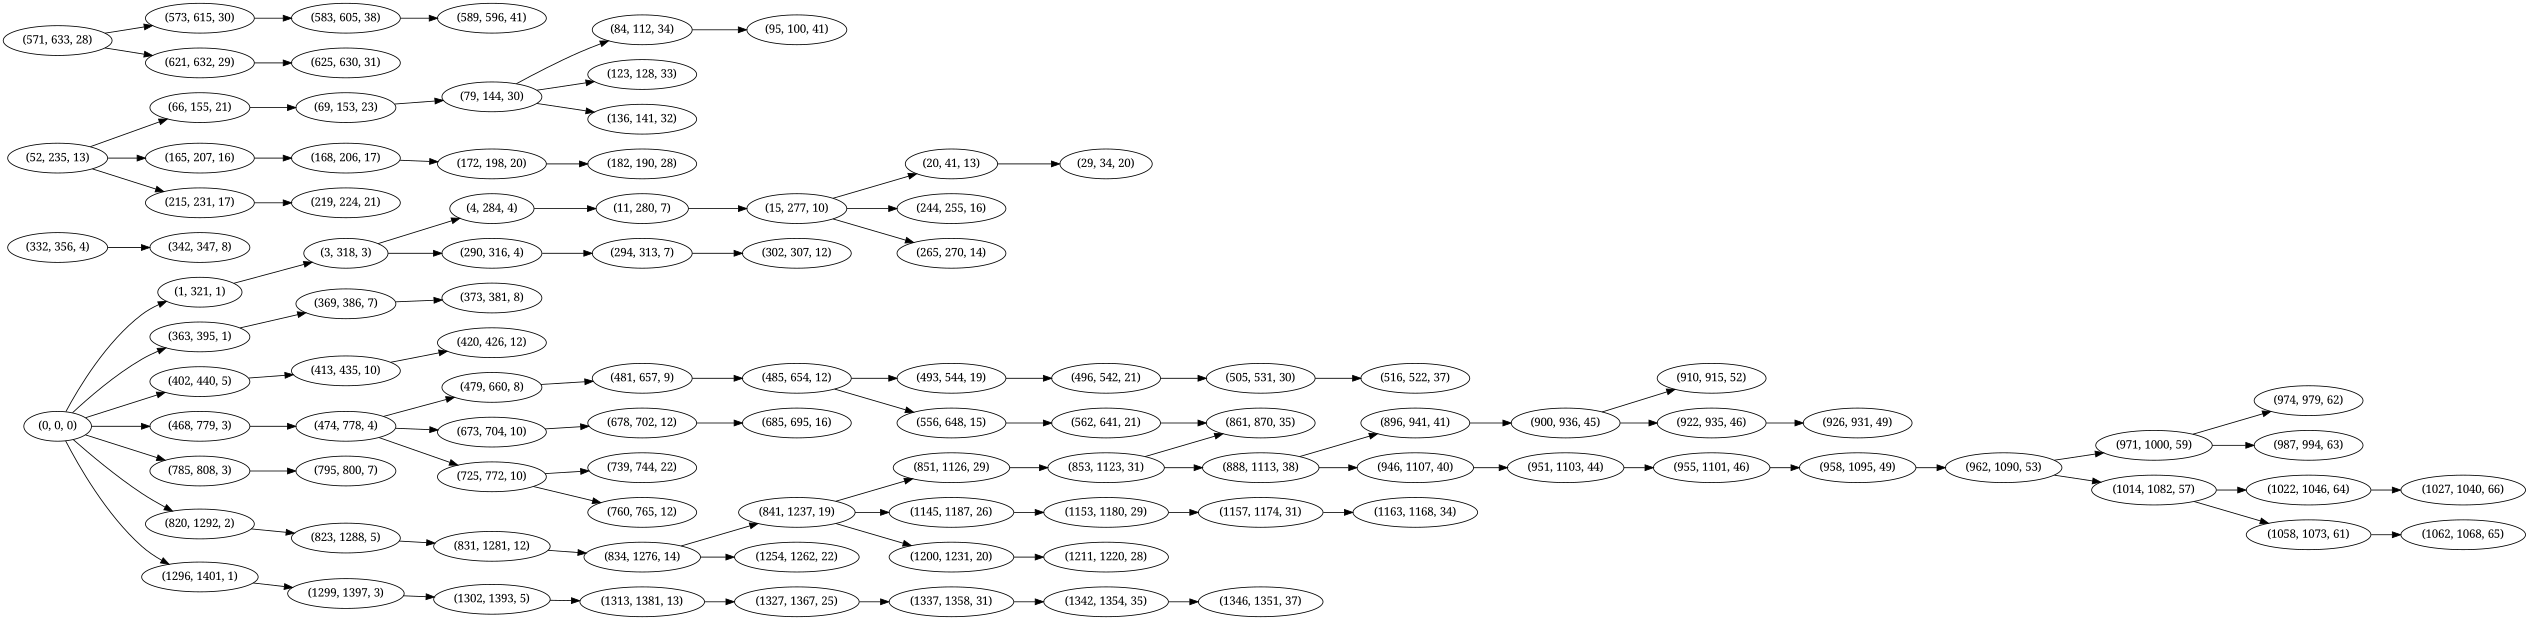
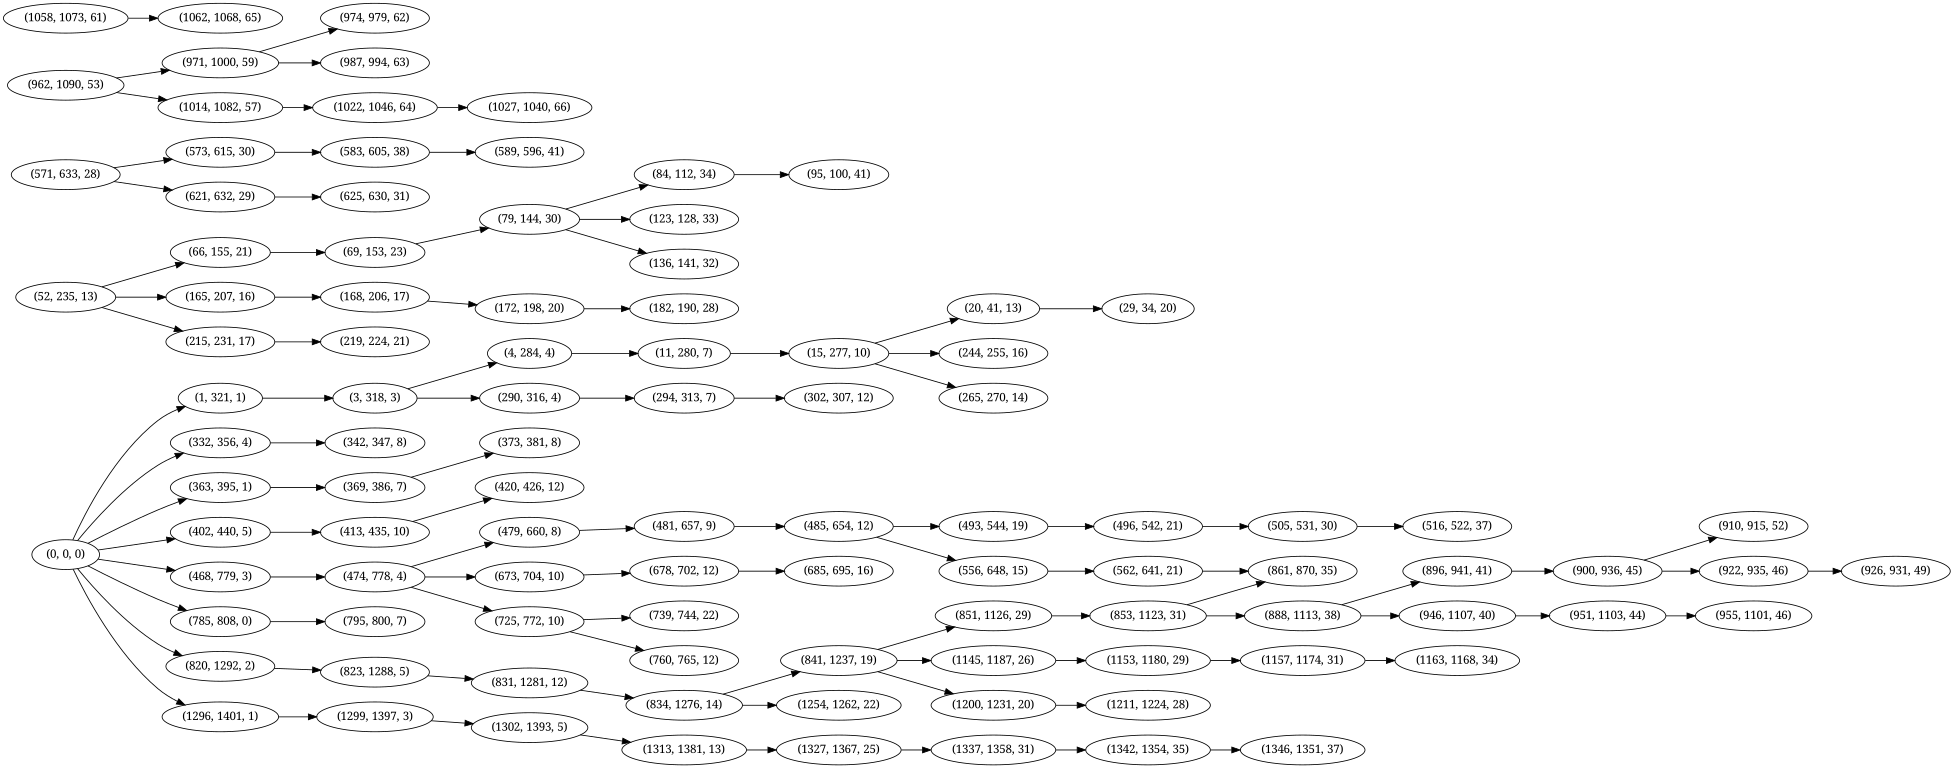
(1858, 468) -> none
(200, 471) -> (220, 622)
none -> (122, 493)
(2227, 511) -> none
(1106, 557) -> (1148, 705)
